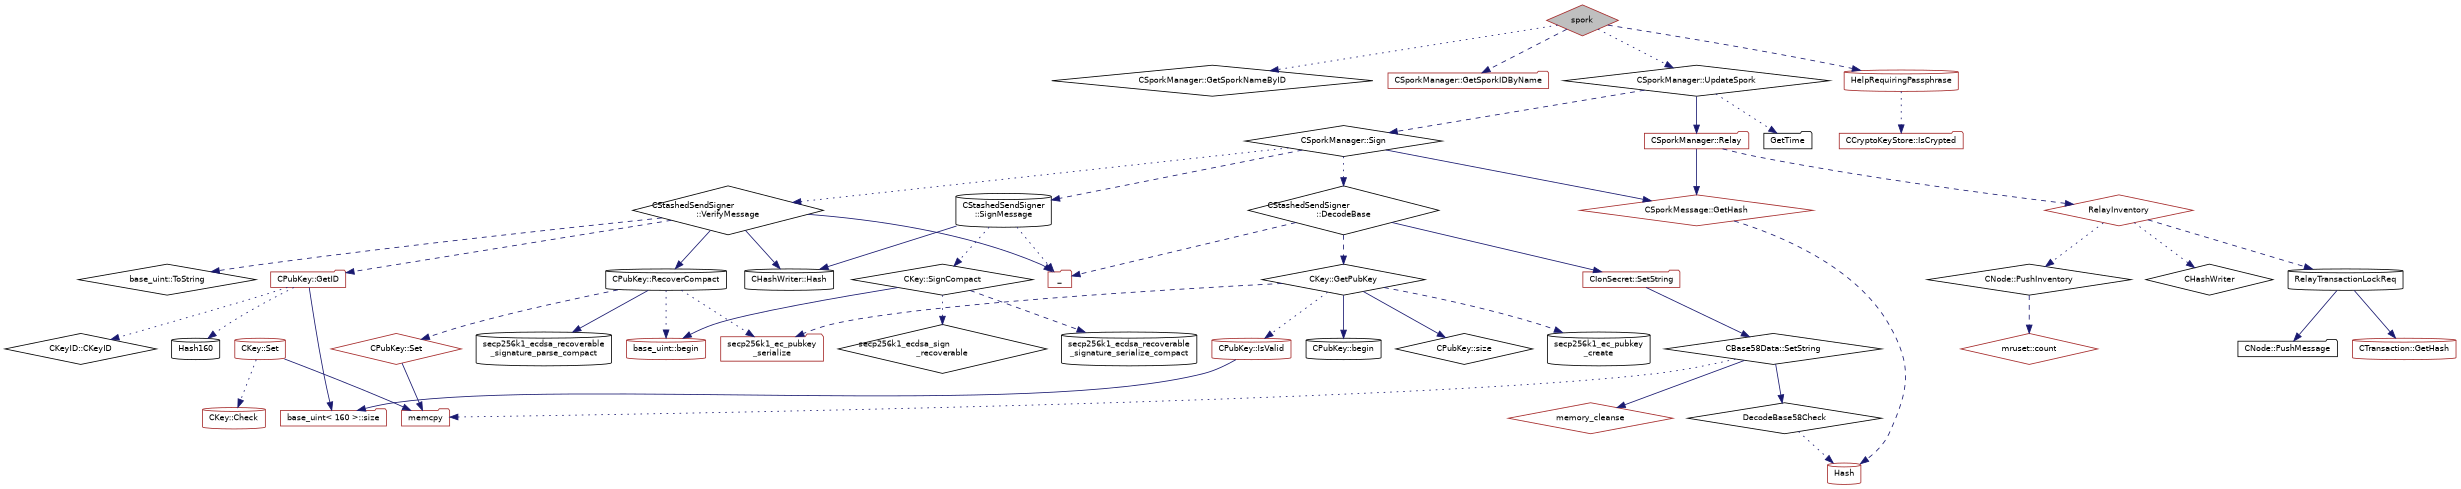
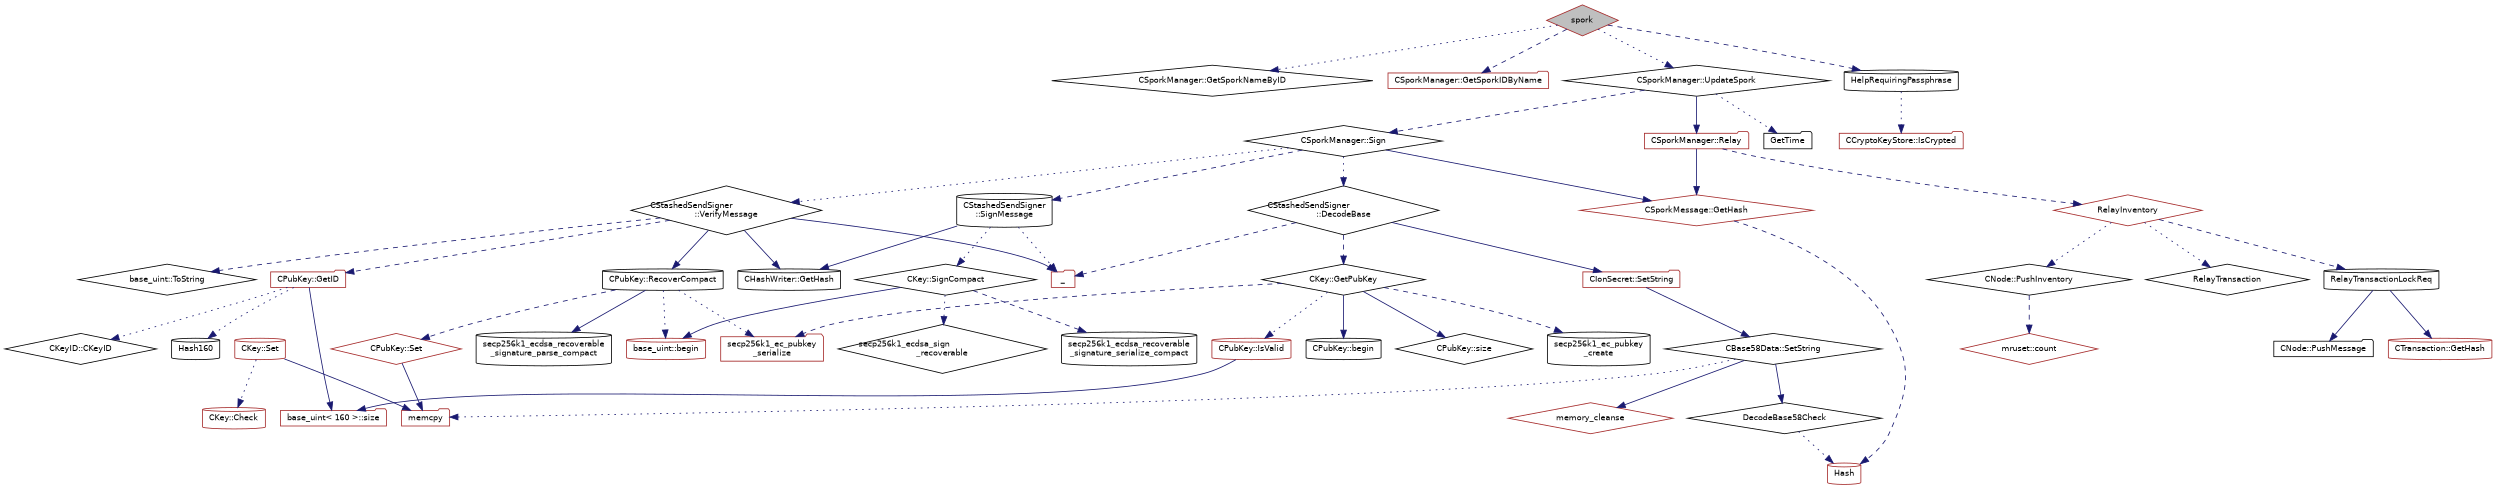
(1901, 81) -> (1901, 81)
(789, 280) -> (789, 280)
(2209, 280) -> (2227, 280)
